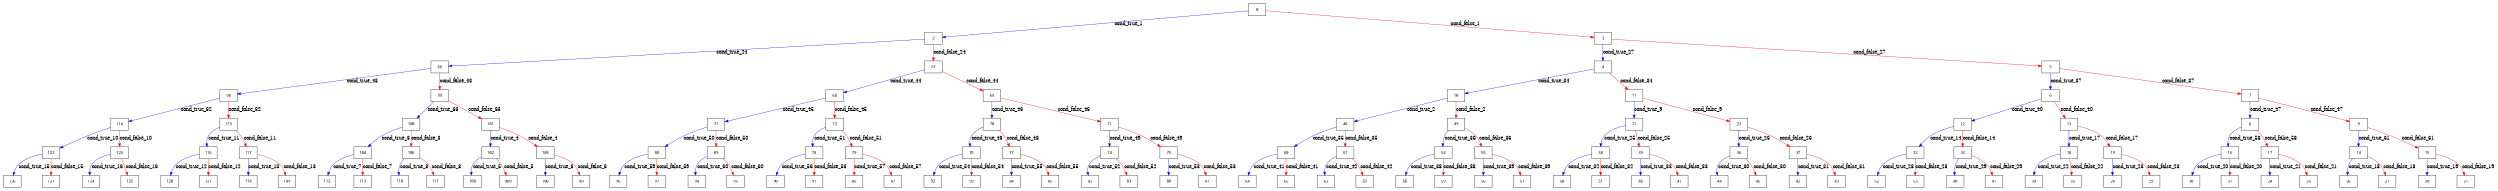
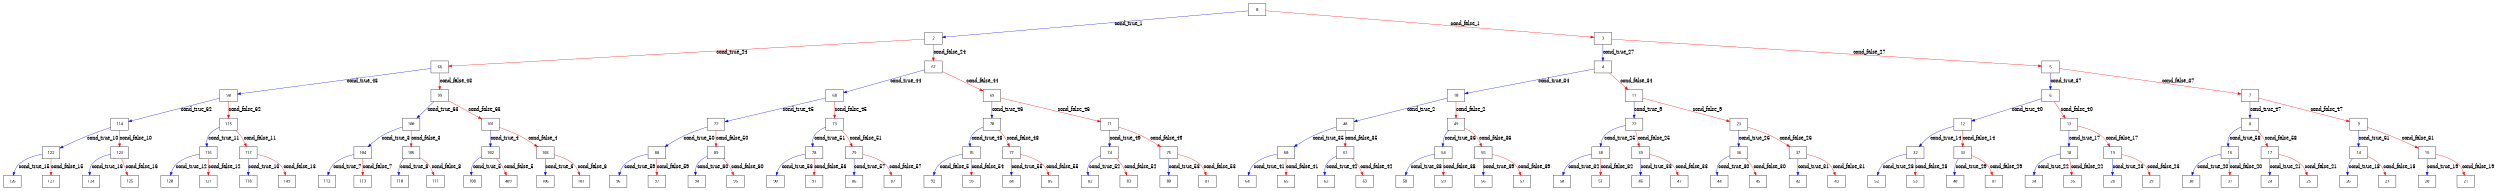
(688, 53) -> (688, 53)
(854, 165) -> (854, 165)
(955, 167) -> (955, 167)
